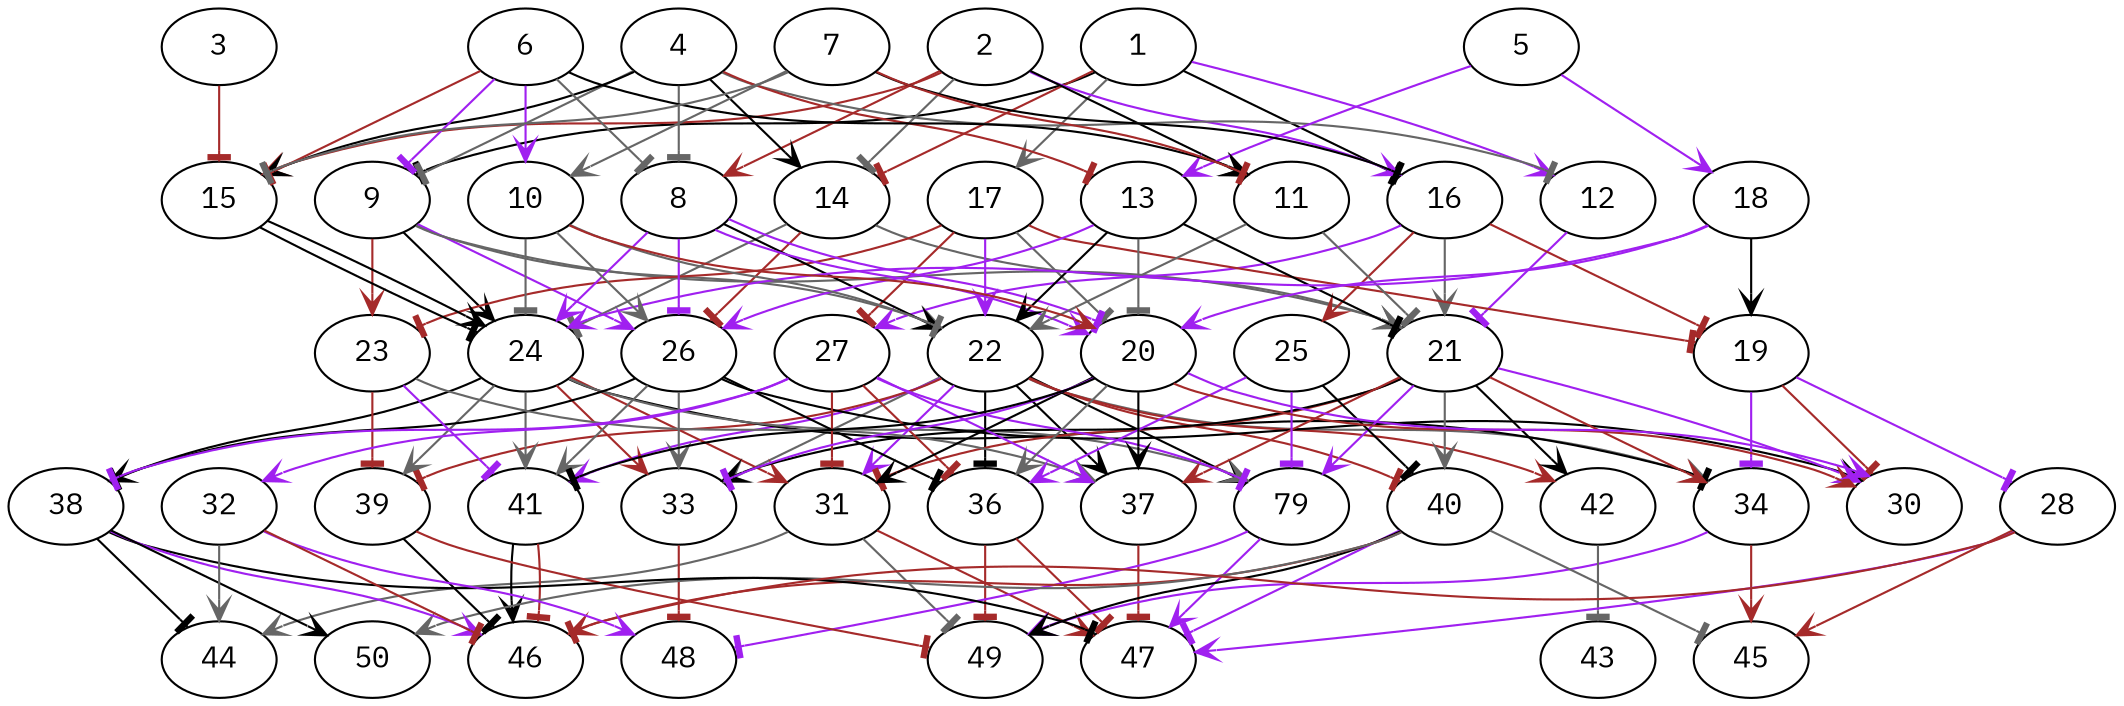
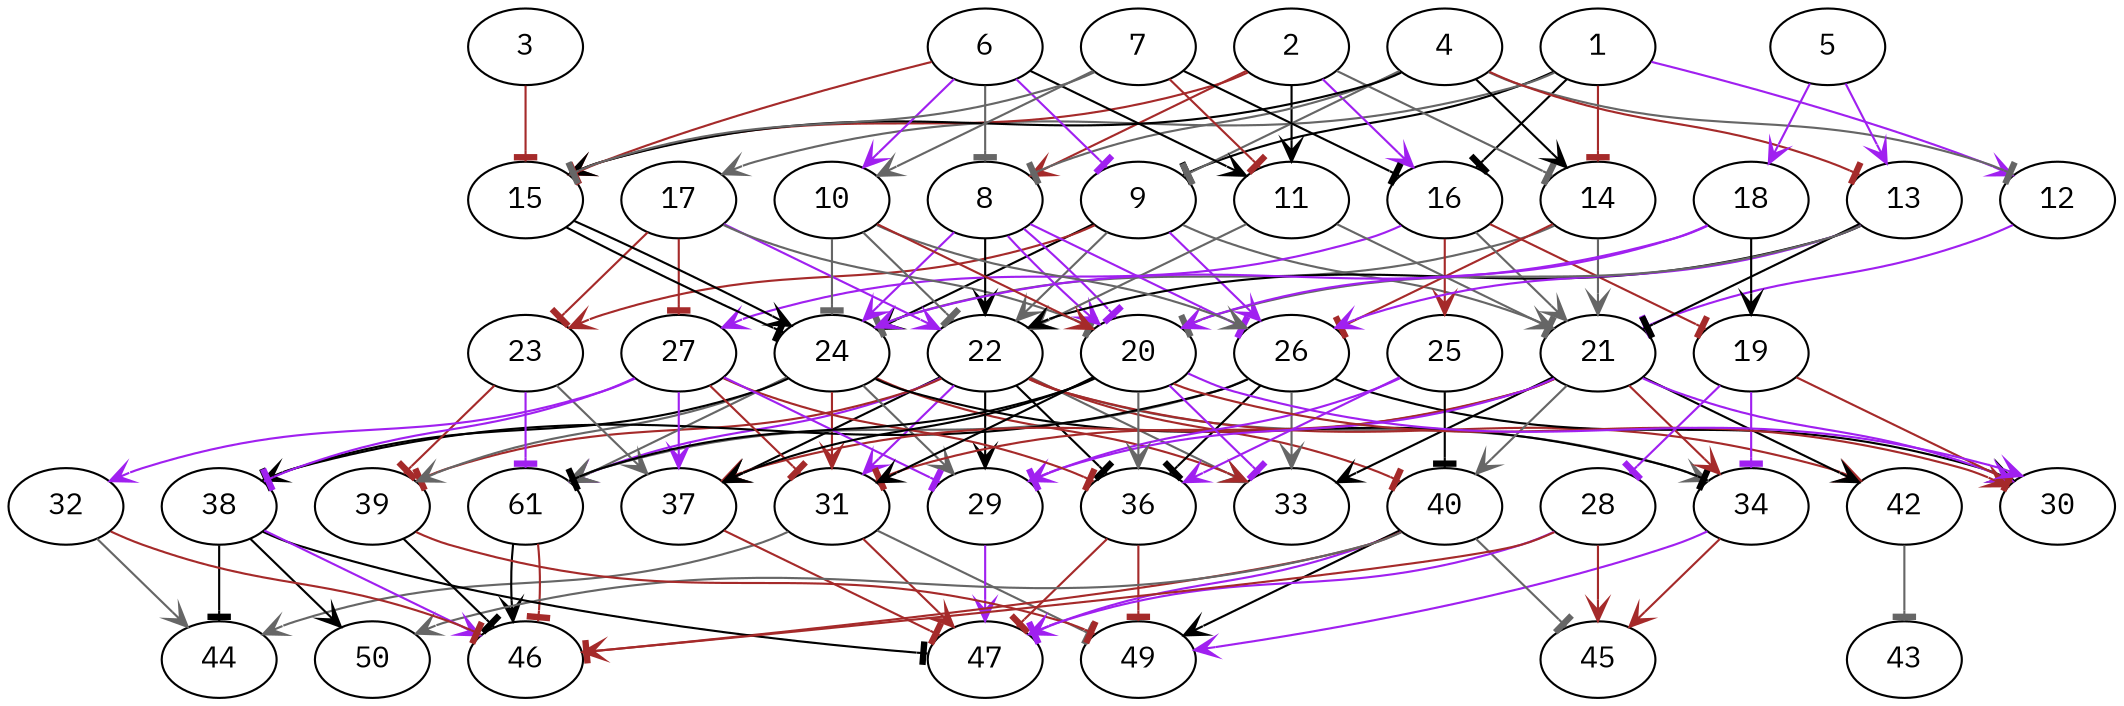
(1421, 298) -> none
(526, 506) -> (526, 506)
(1292, 506) -> (985, 506)
(679, 660) -> none
